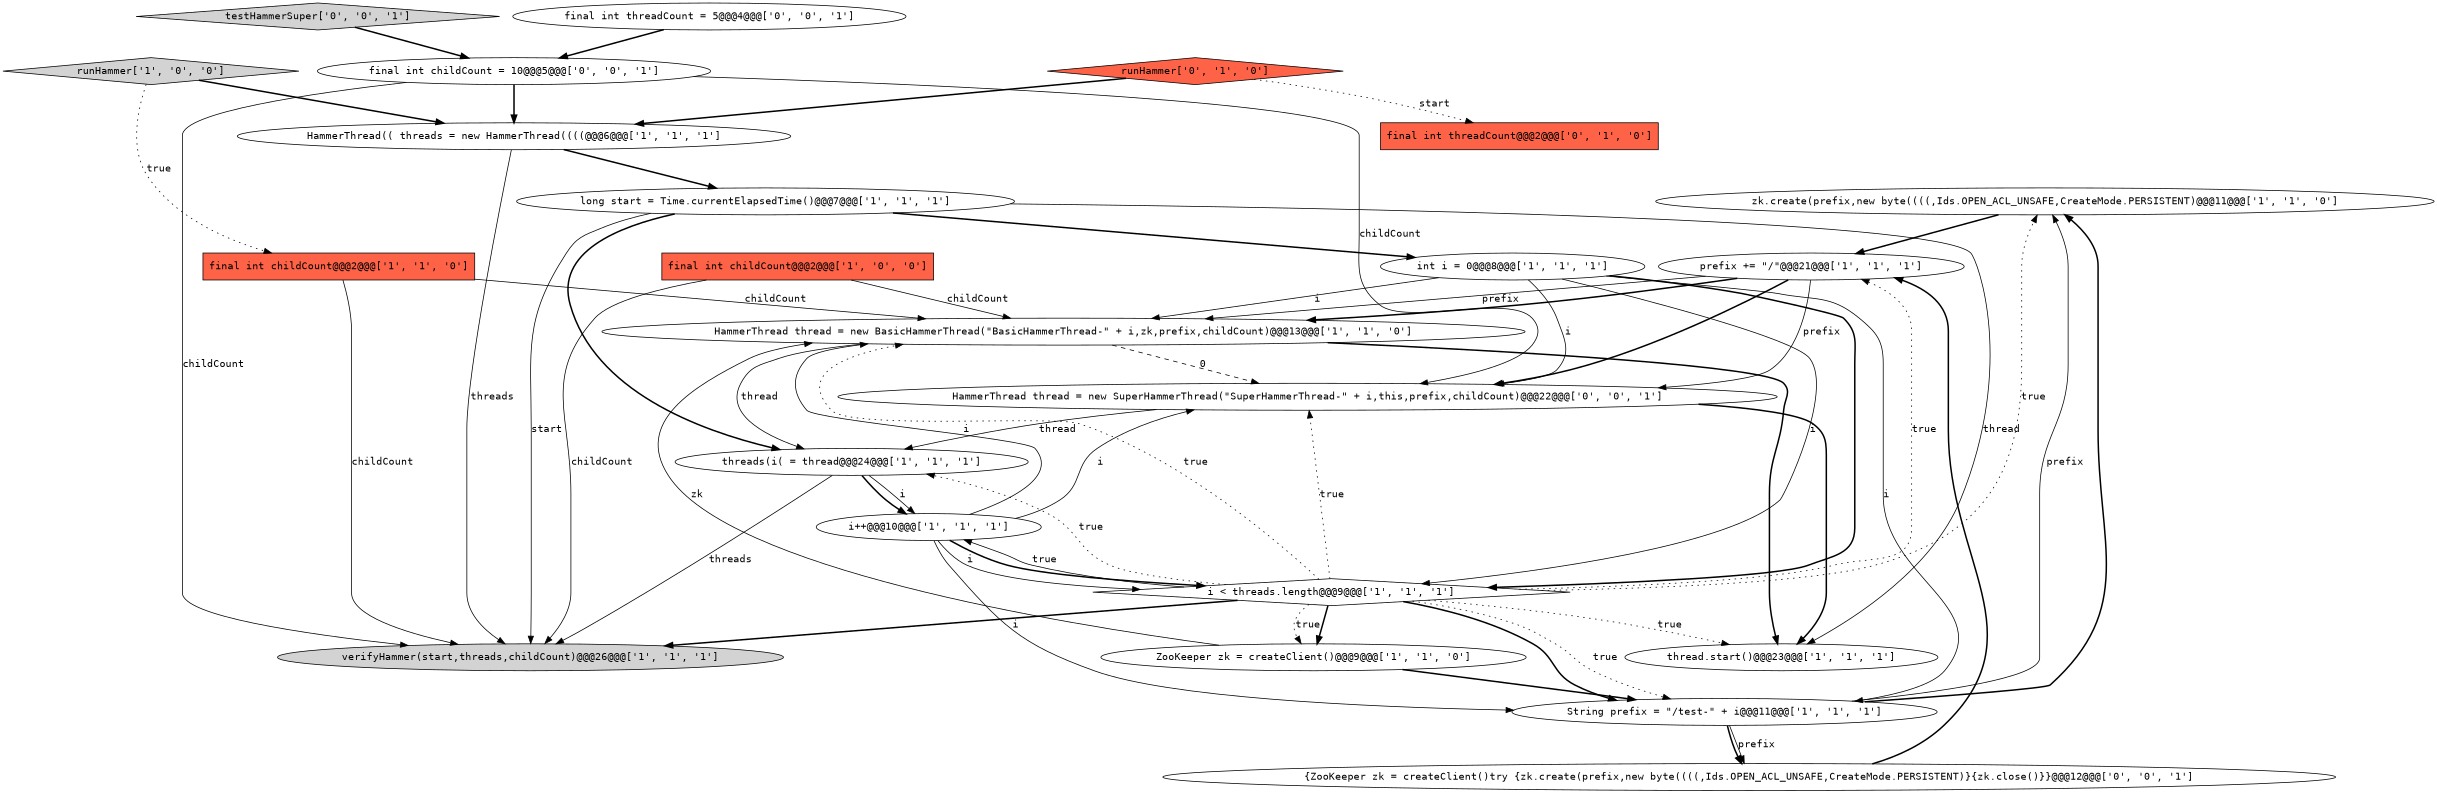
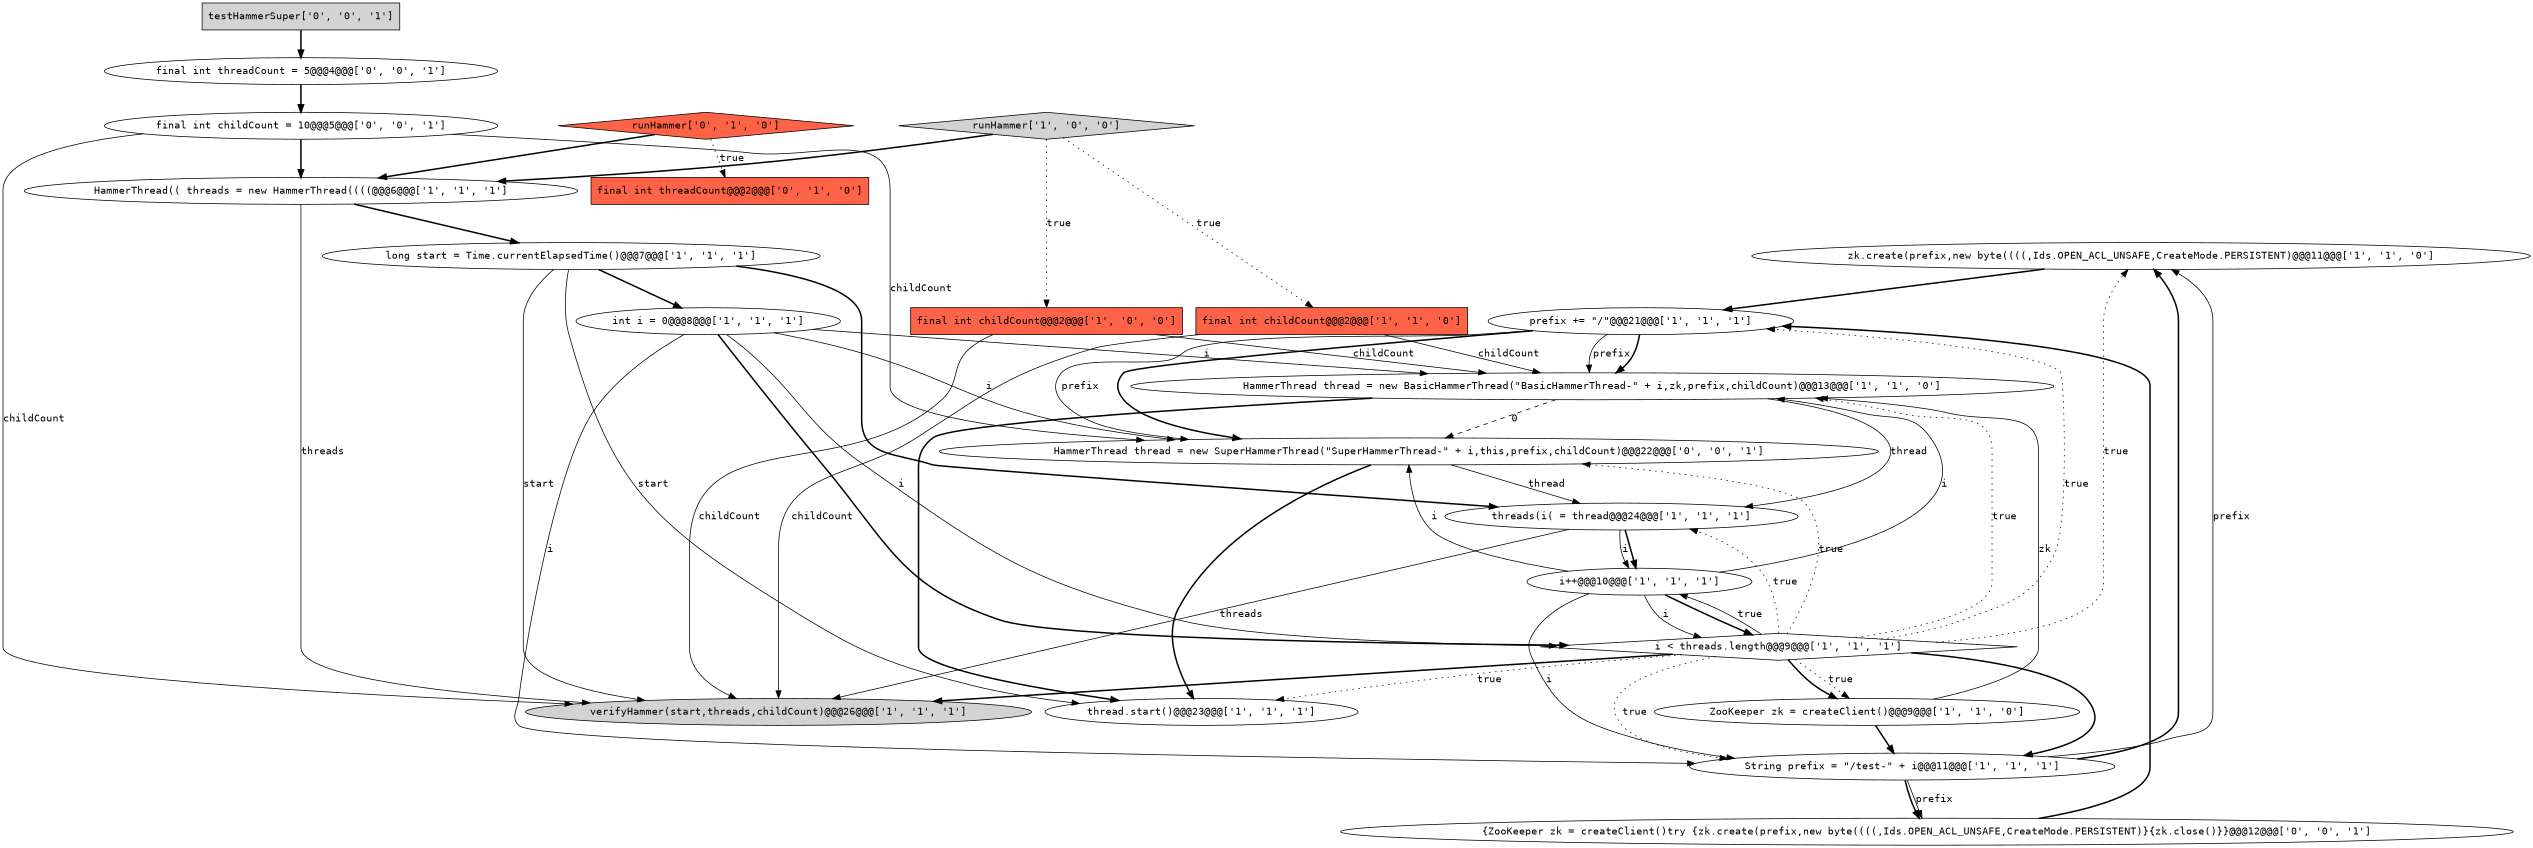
(318, 16) -> (301, 16)
(408, 42) -> (301, 40)
(1435, 104) -> (732, 158)
none -> (1047, 220)
(2001, 429) -> (654, 484)
